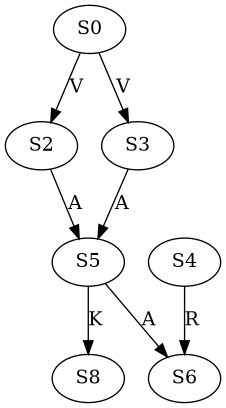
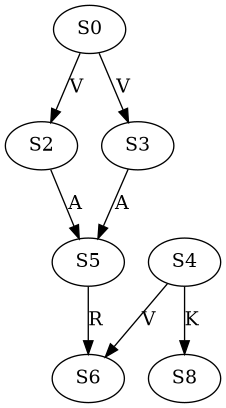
(88, 314) -> (185, 314)
(148, 320) -> (96, 320)
(192, 320) -> (148, 320)
